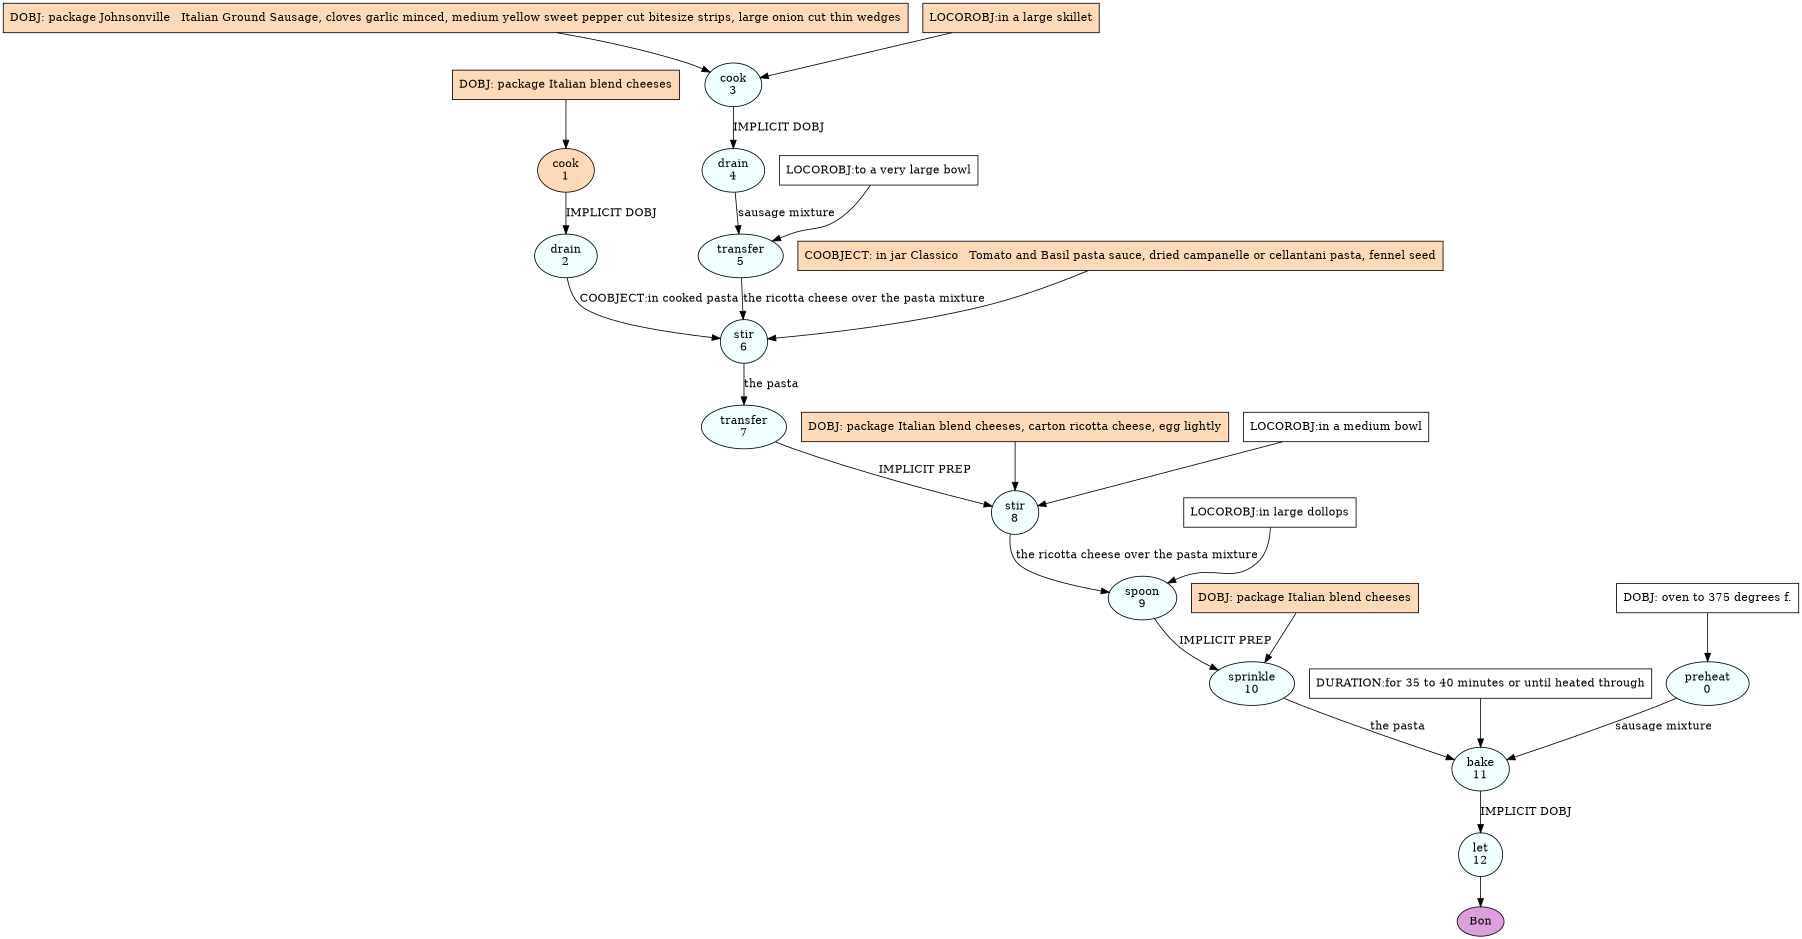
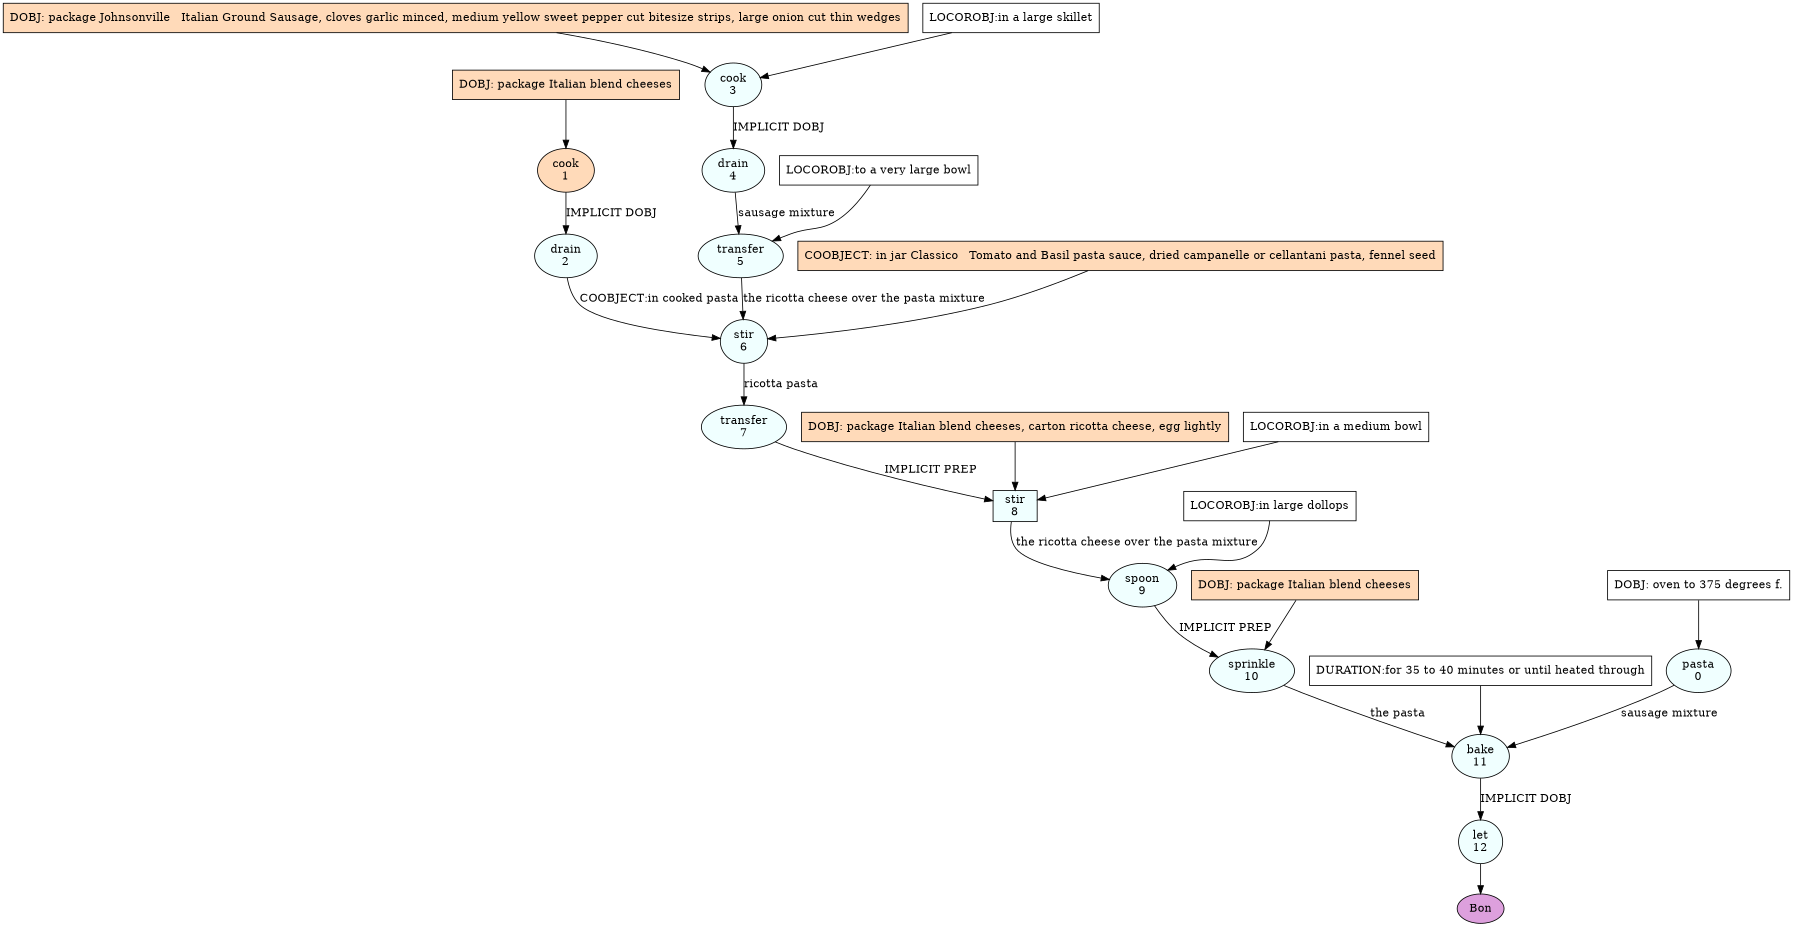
(1011, 18) -> (1011, 18)
(771, 384) -> (781, 384)
(1015, 513) -> (1015, 506)
(1708, 684) -> (1699, 671)
